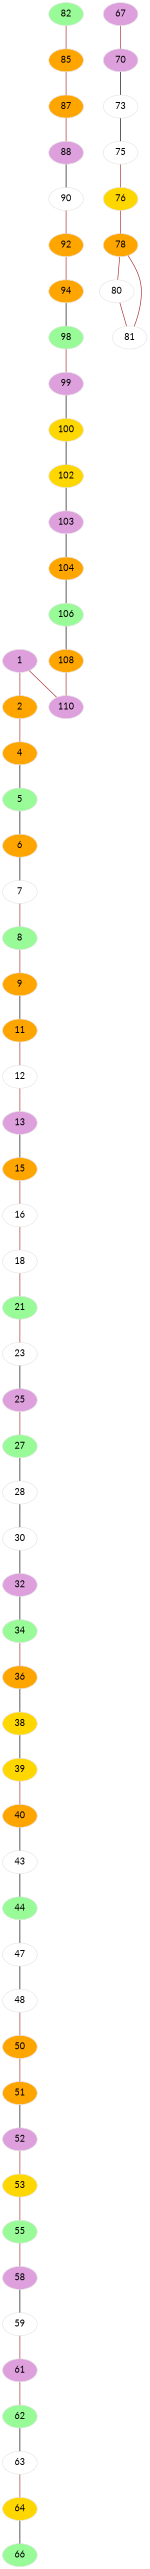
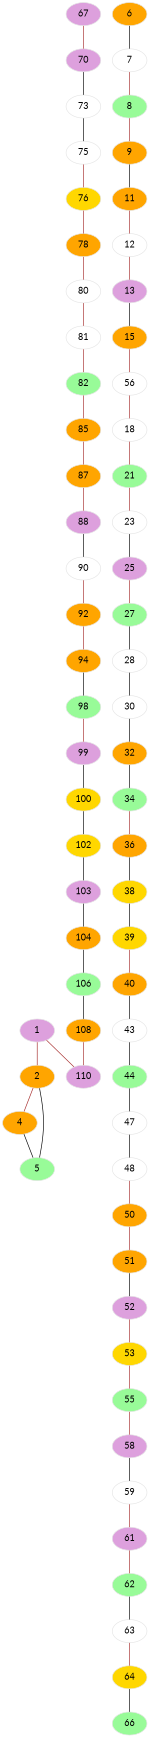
(141, 290) -> (83, 361)
(20, 823) -> (44, 1123)
(20, 1215) -> (130, 384)
(20, 1585) -> (130, 753)
